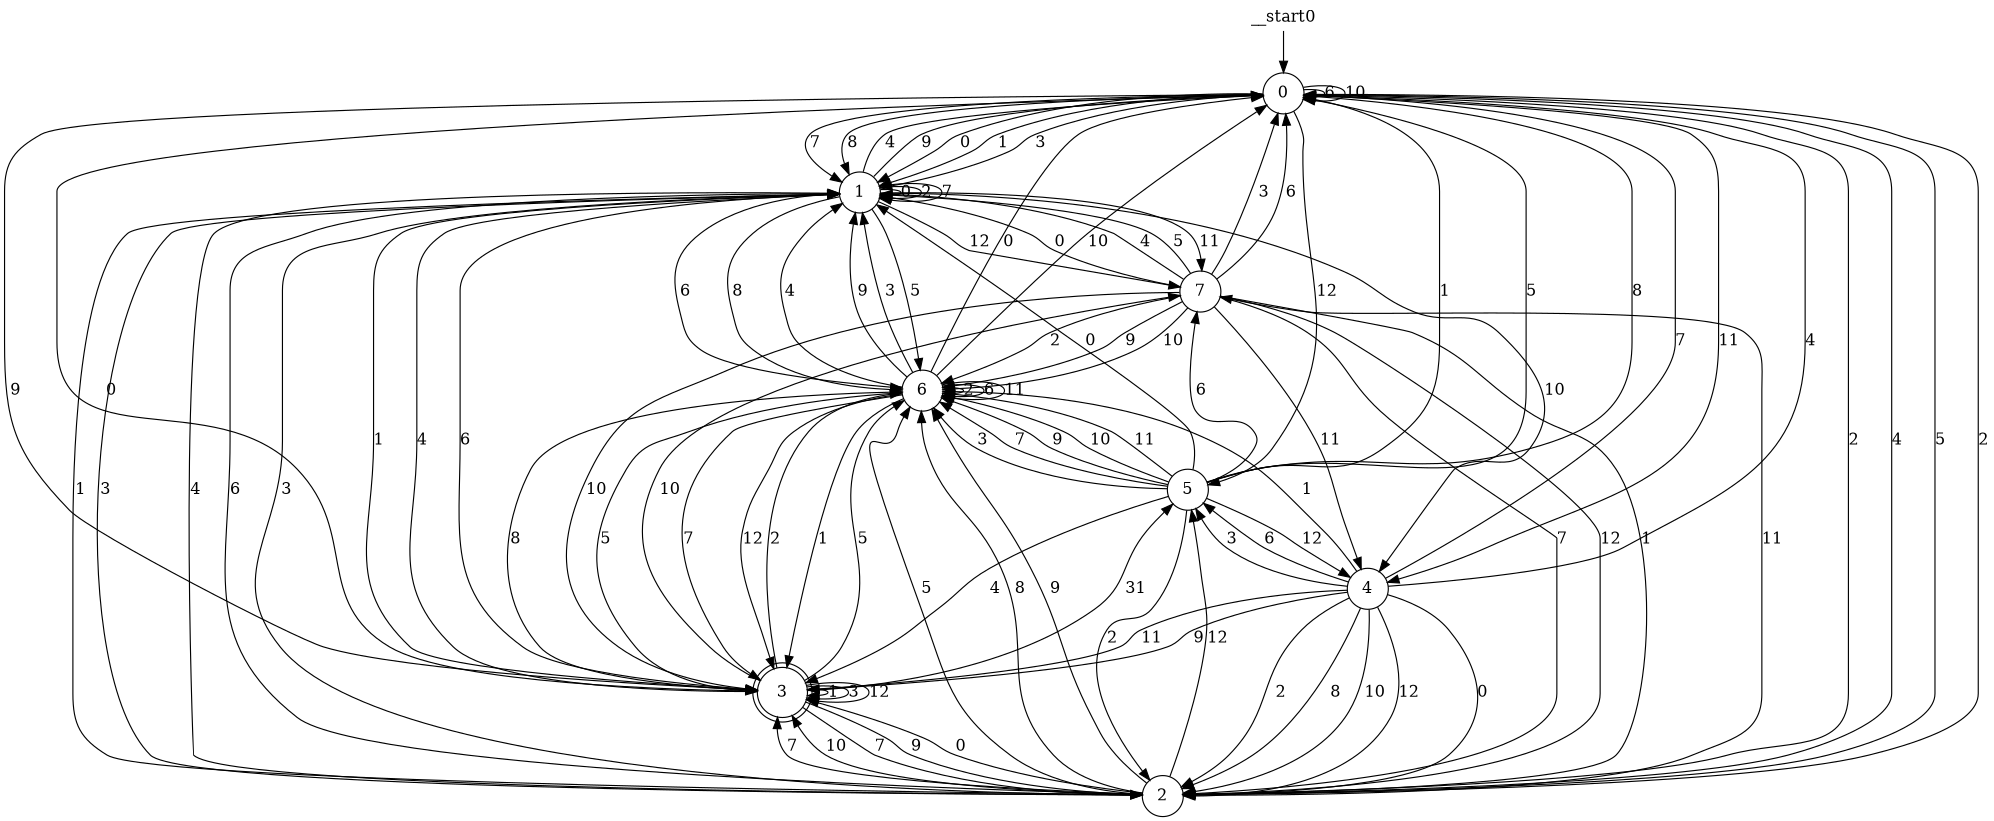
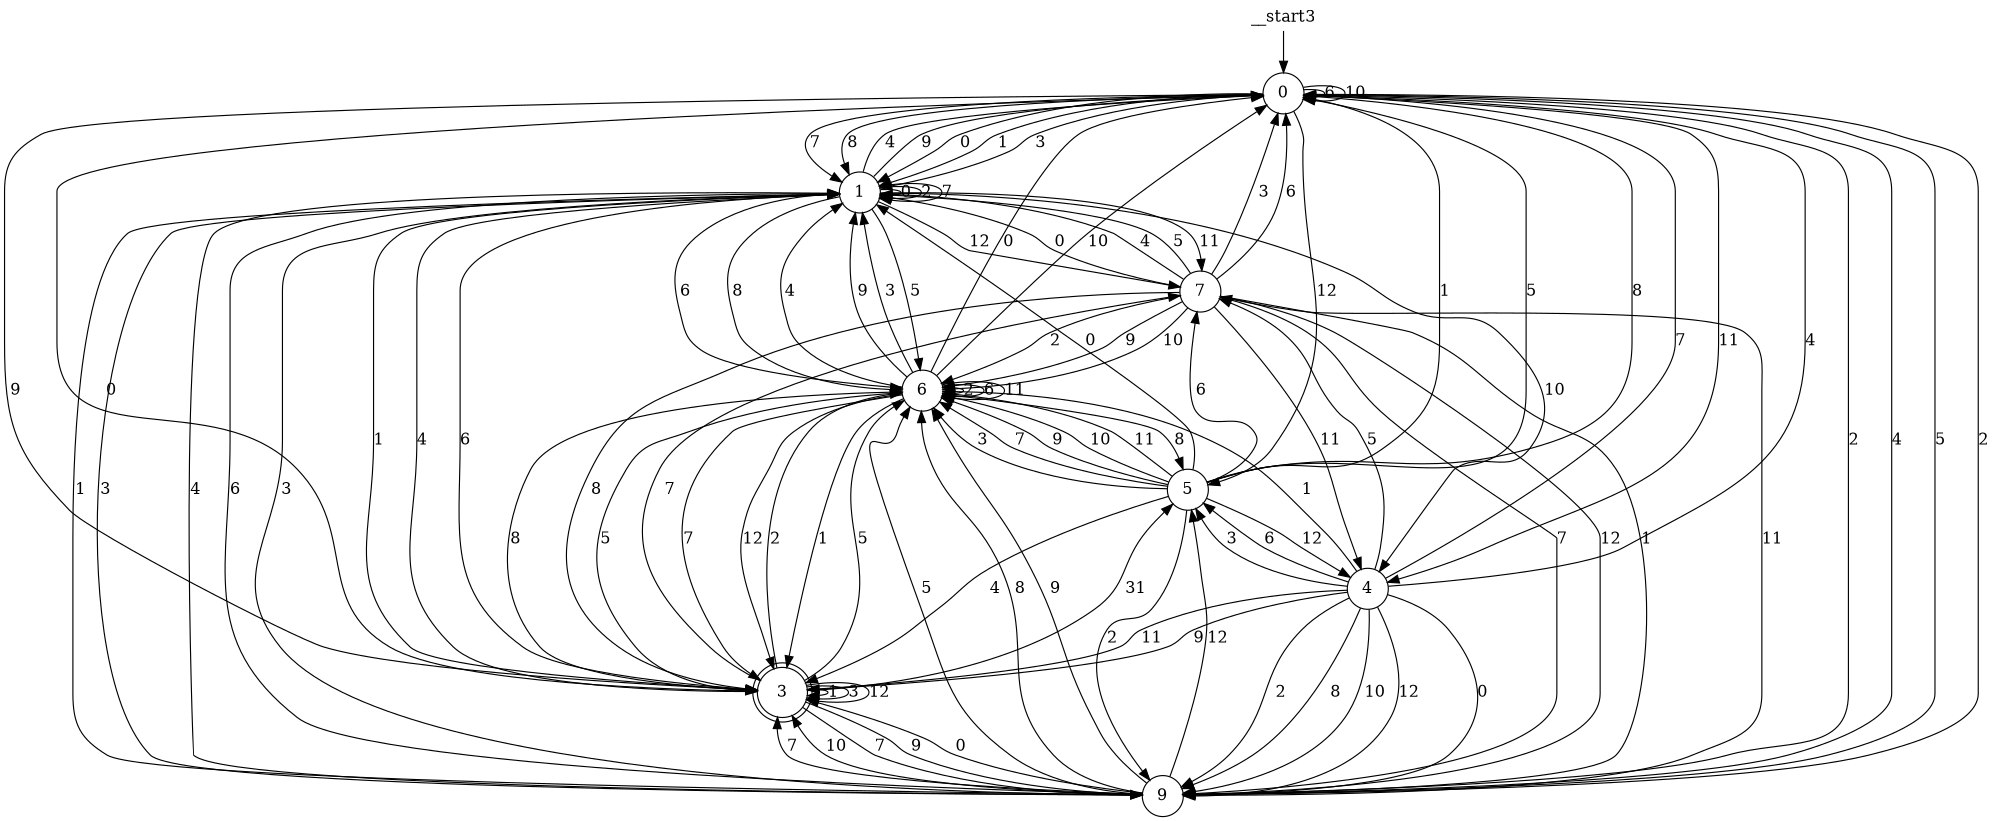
(1284, 18) -> (1284, 18)
none -> (1087, 414)
none -> (1343, 417)
(597, 490) -> (597, 490)
(670, 490) -> (670, 490)
(1163, 796) -> (1163, 796)
